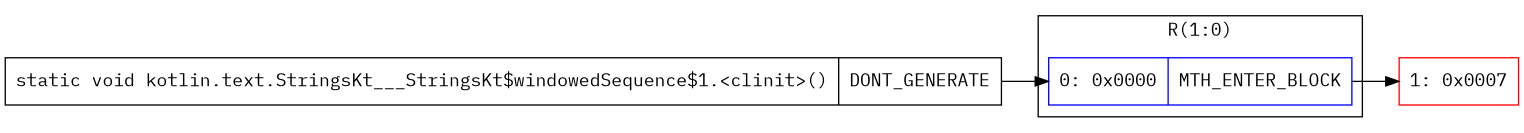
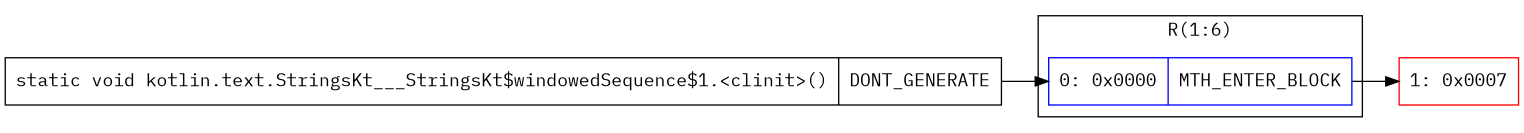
(1200, 31) -> (1200, 31)
